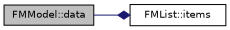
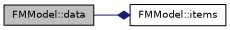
(178, 15) -> (178, 15)
